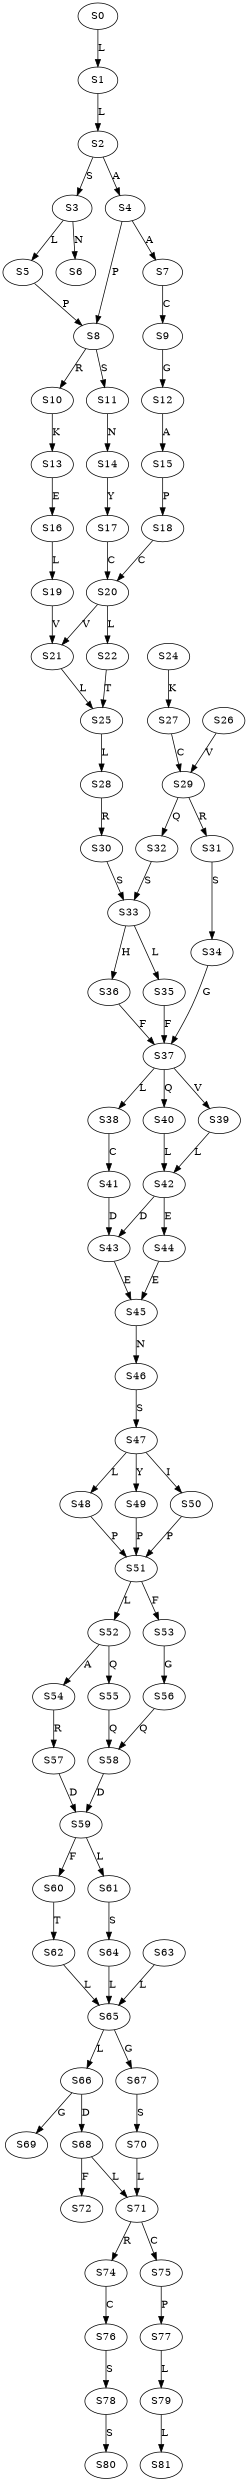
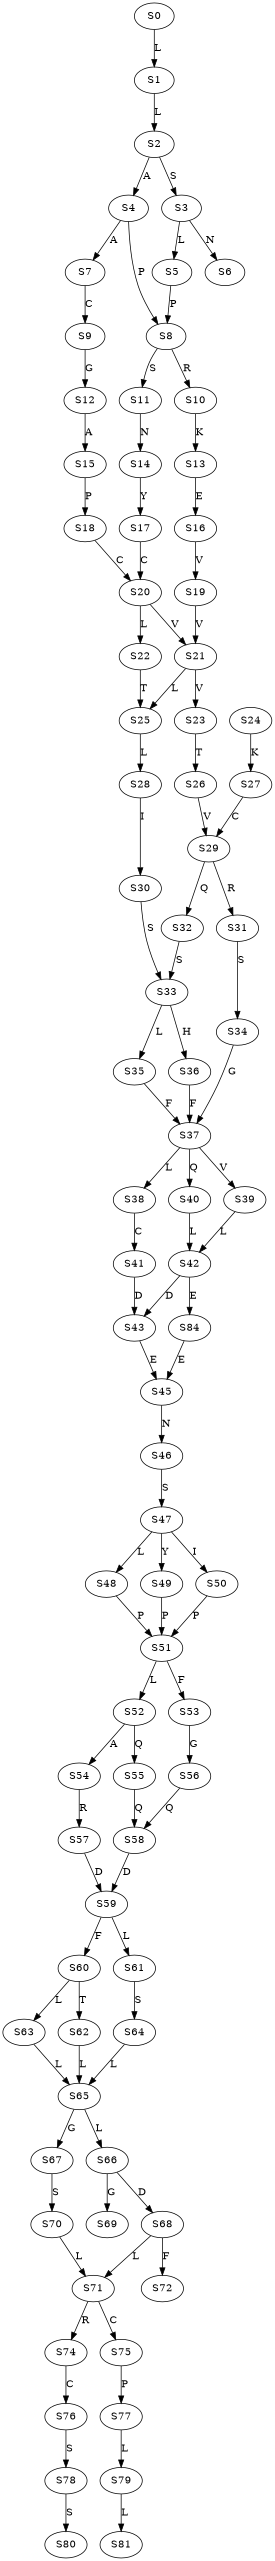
(56, 561) -> (199, 561)
none -> (196, 721)
(106, 817) -> (143, 817)
(164, 1248) -> (190, 1328)
none -> (54, 1998)
